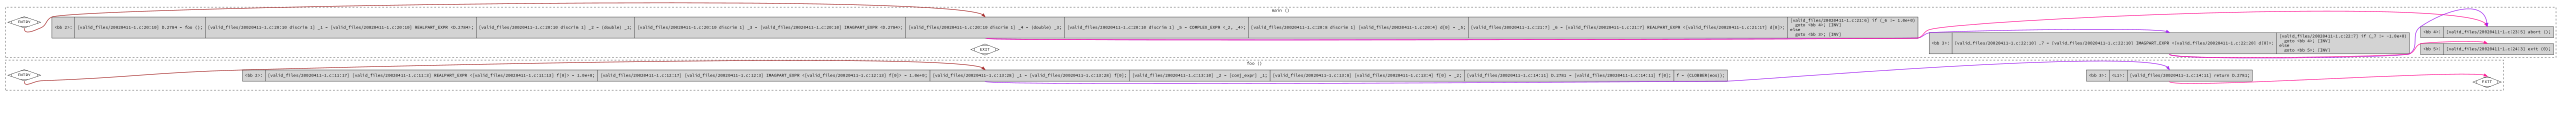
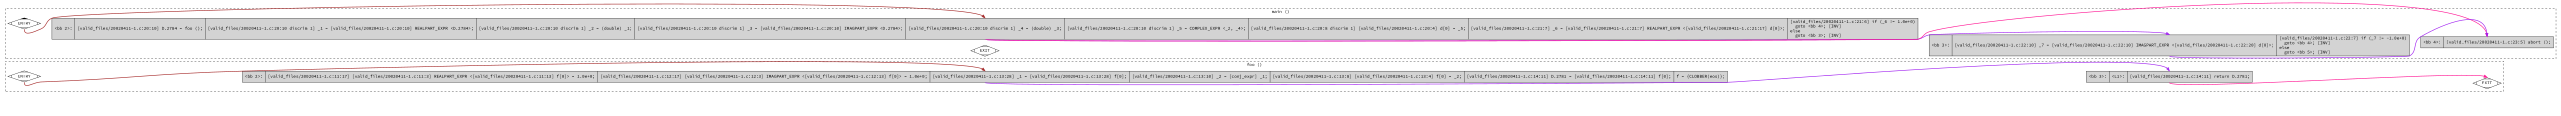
(2487, 49) -> none
